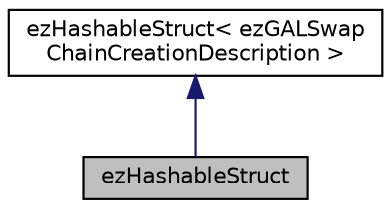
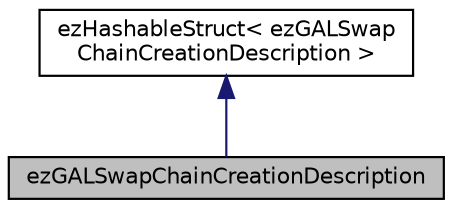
(196, 178) -> (226, 178)
